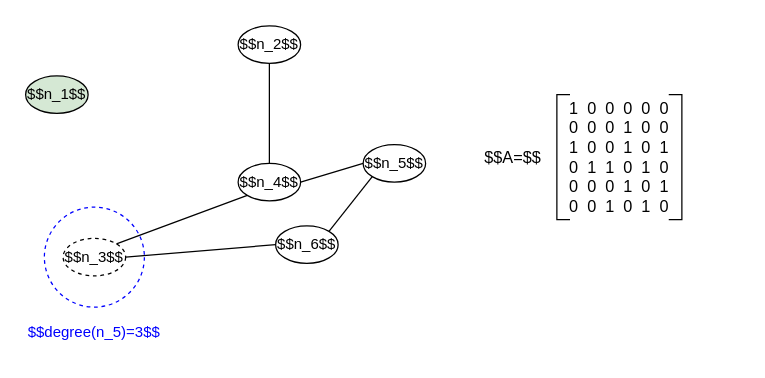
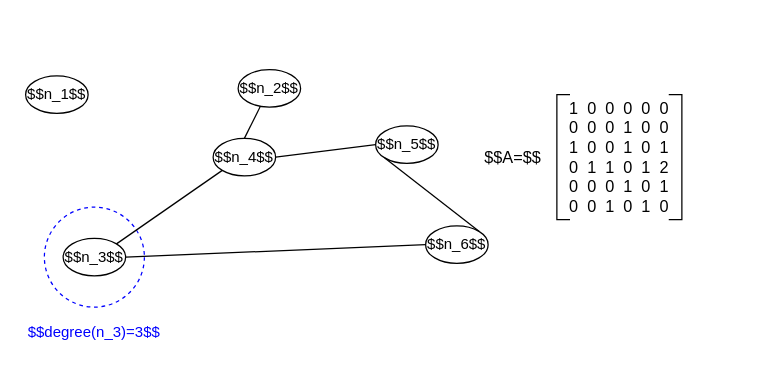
(269, 44) -> (269, 88)
(57, 94) -> (57, 94)
(619, 157) -> (619, 157)
(394, 163) -> (407, 144)
(269, 182) -> (244, 157)
(307, 244) -> (457, 244)
(94, 257) -> (94, 257)
(94, 332) -> (94, 332)
